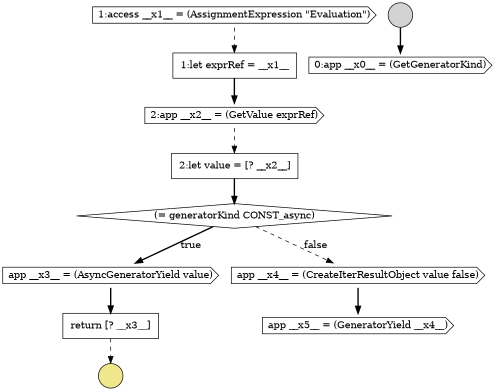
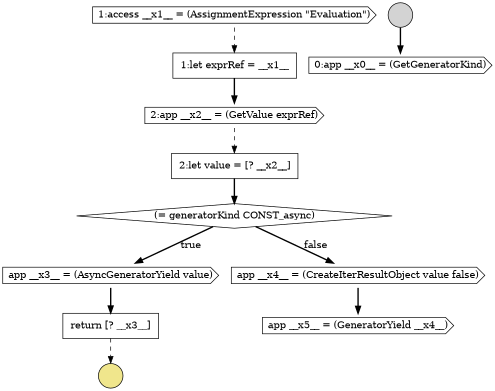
(291, 243) -> (291, 243)
